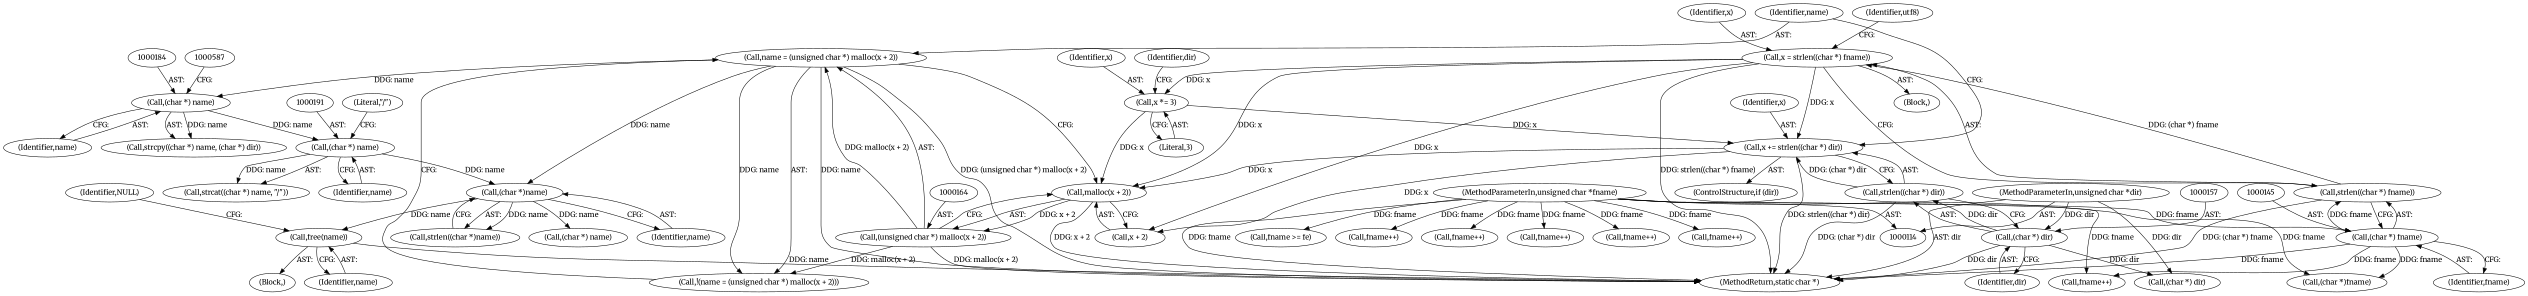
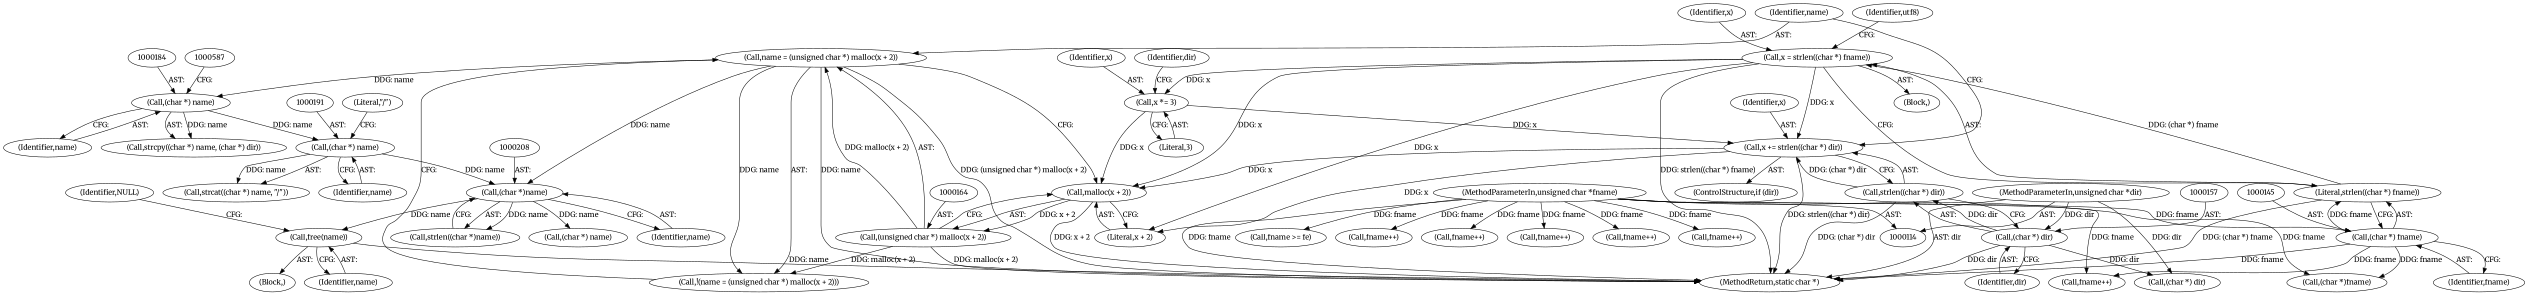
none -> (515, 148)
(2367, 193) -> (2367, 193)
(1130, 238) -> (1130, 238)
